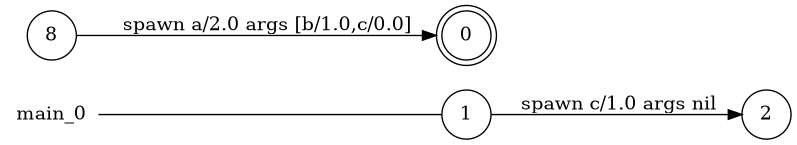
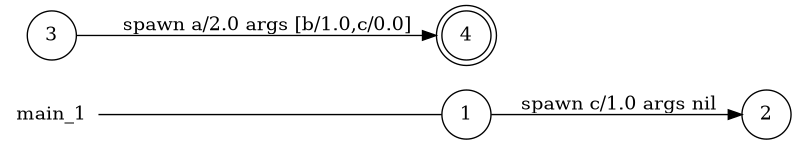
(52, 35) -> (52, 35)
(466, 35) -> (466, 35)
(52, 115) -> (52, 115)
